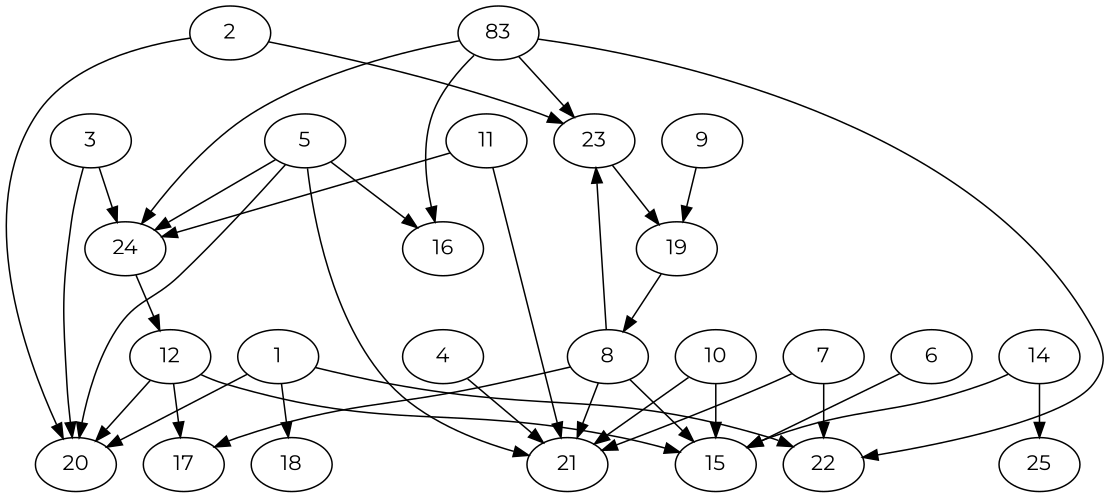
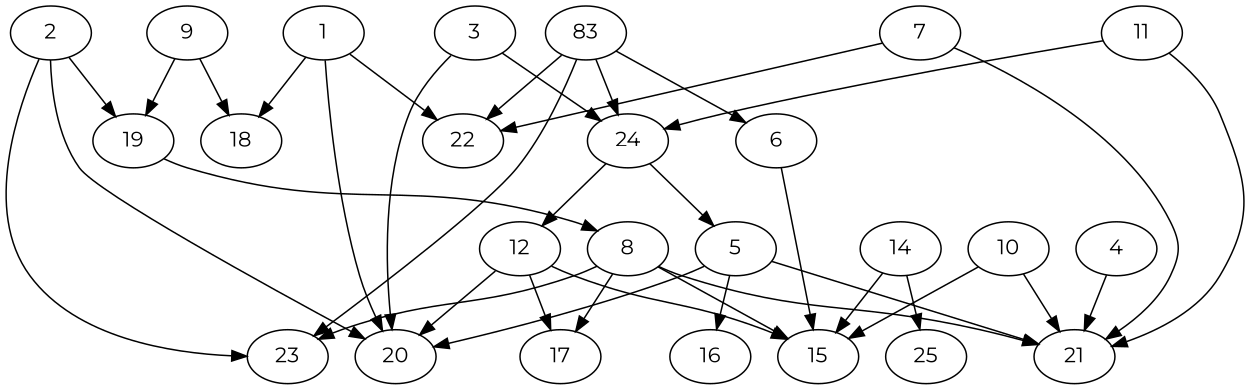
none -> (211, 80)
(429, 124) -> (671, 81)
(631, 189) -> (87, 81)
(222, 191) -> (676, 189)
